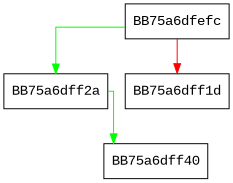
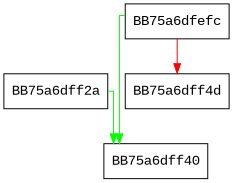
(72, 27) -> (119, 72)
(177, 91) -> (177, 91)
